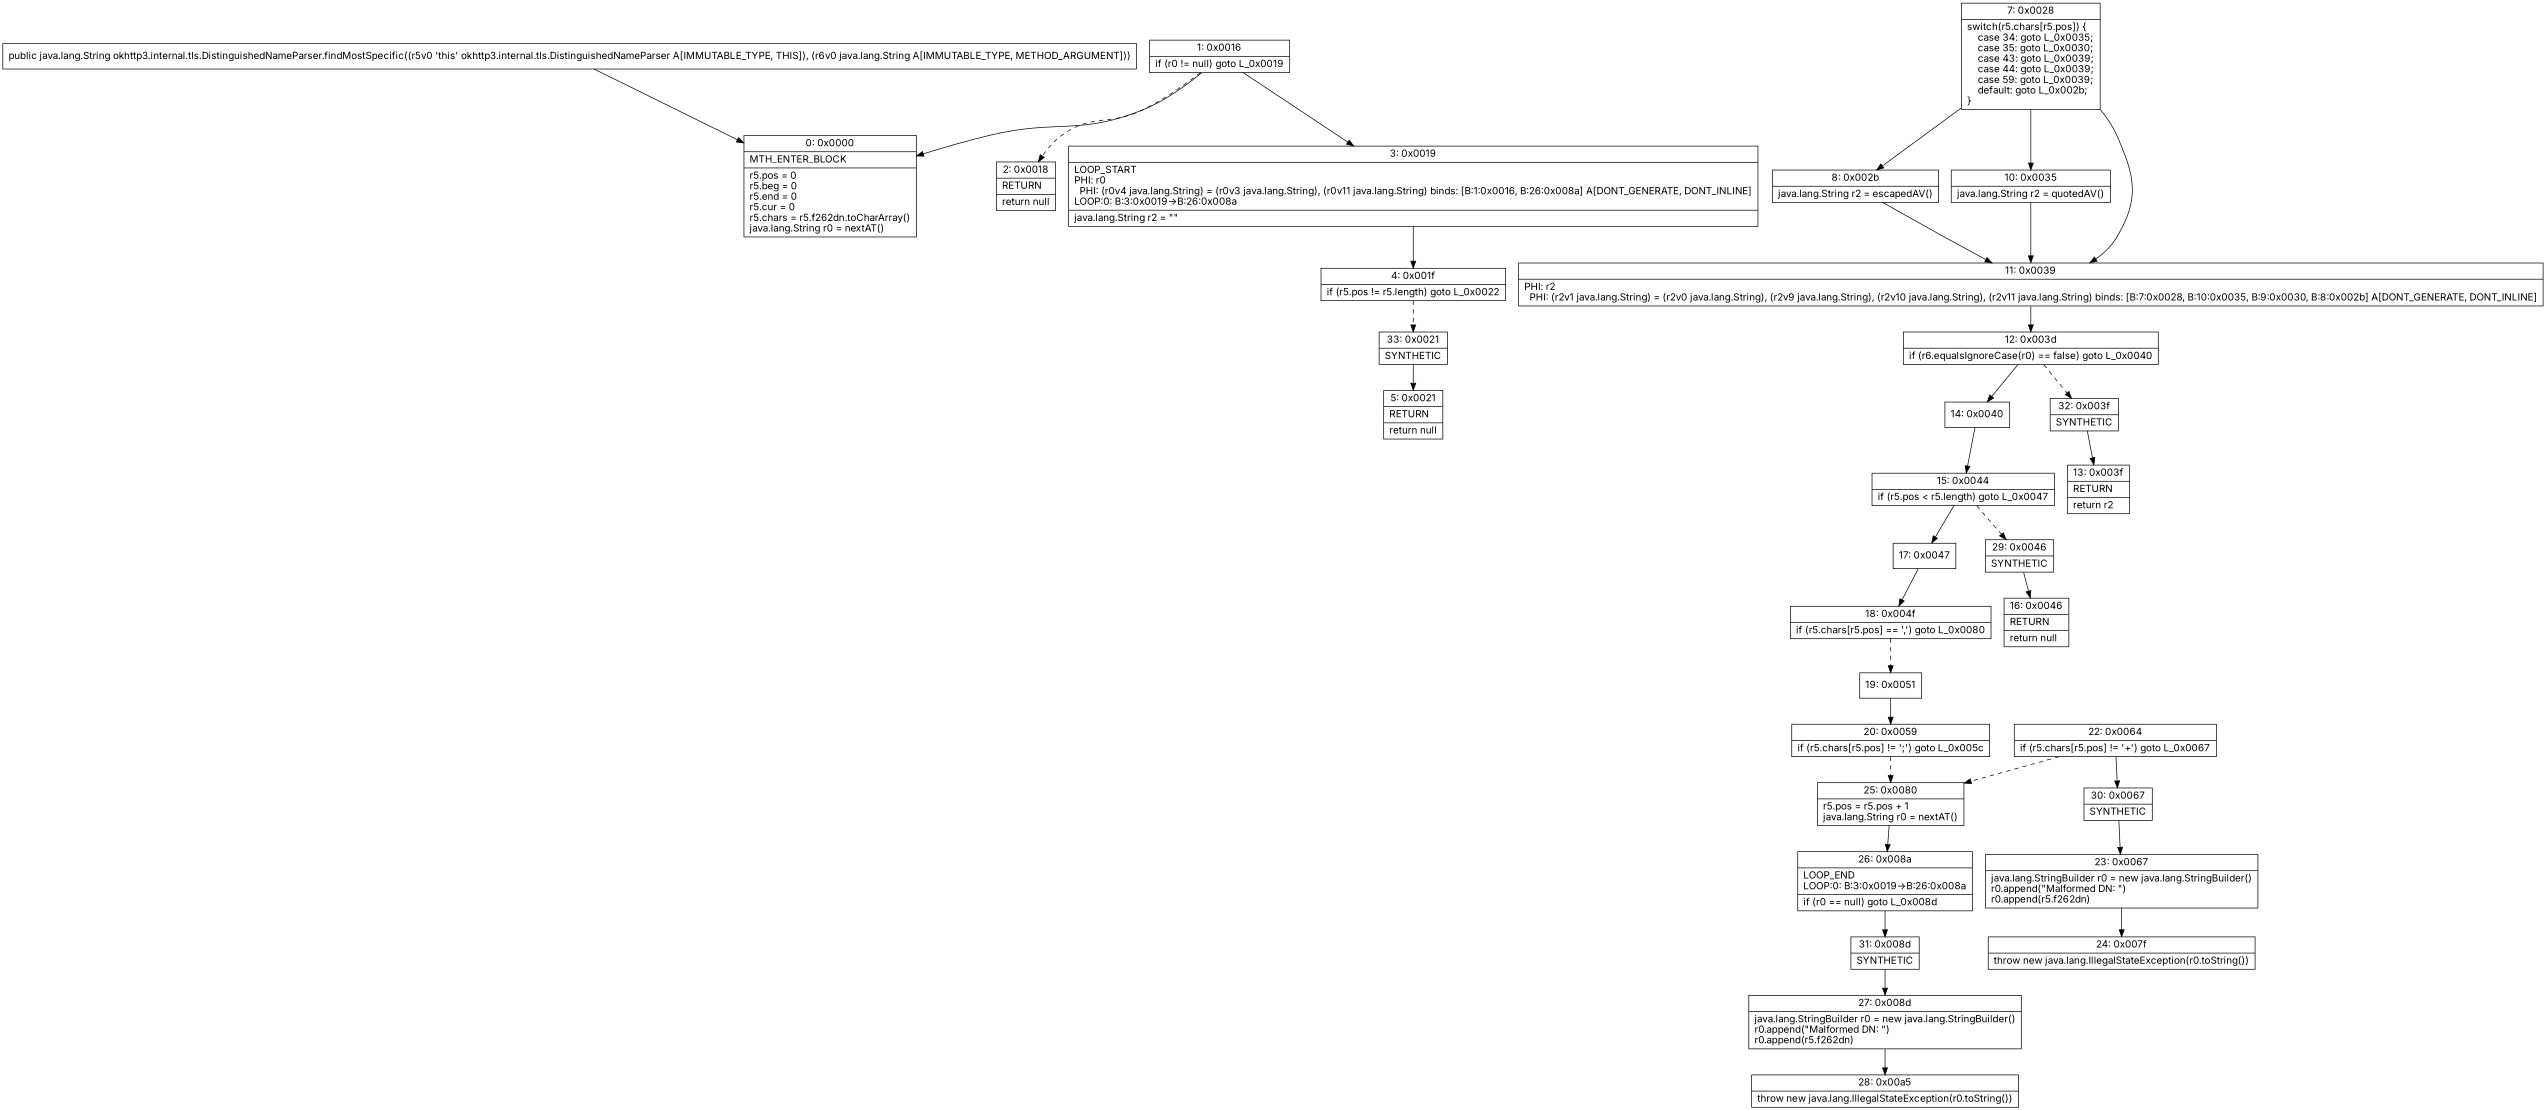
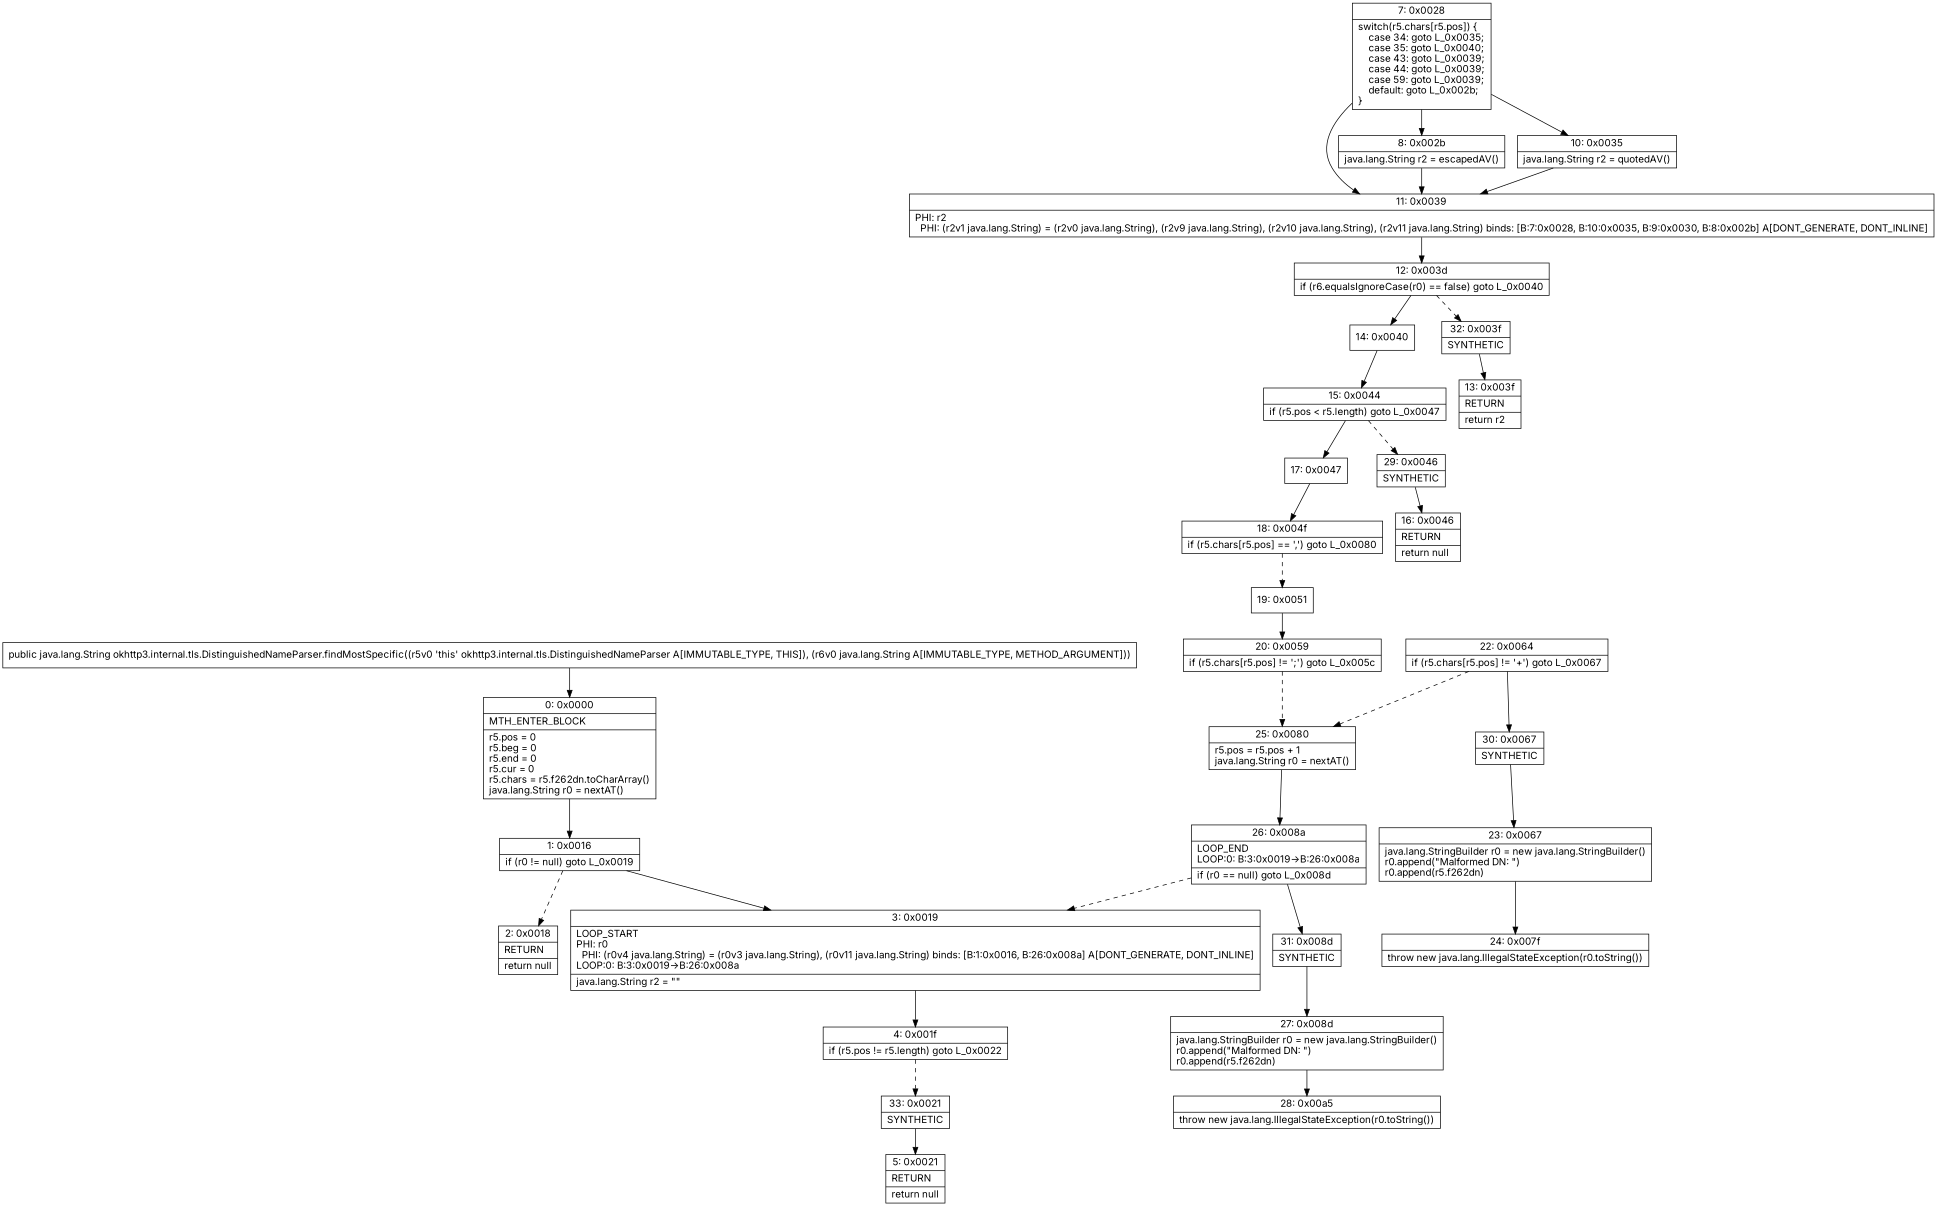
(2030, 48) -> (1421, 48)
(1068, 126) -> (570, 815)
none -> (1133, 893)
